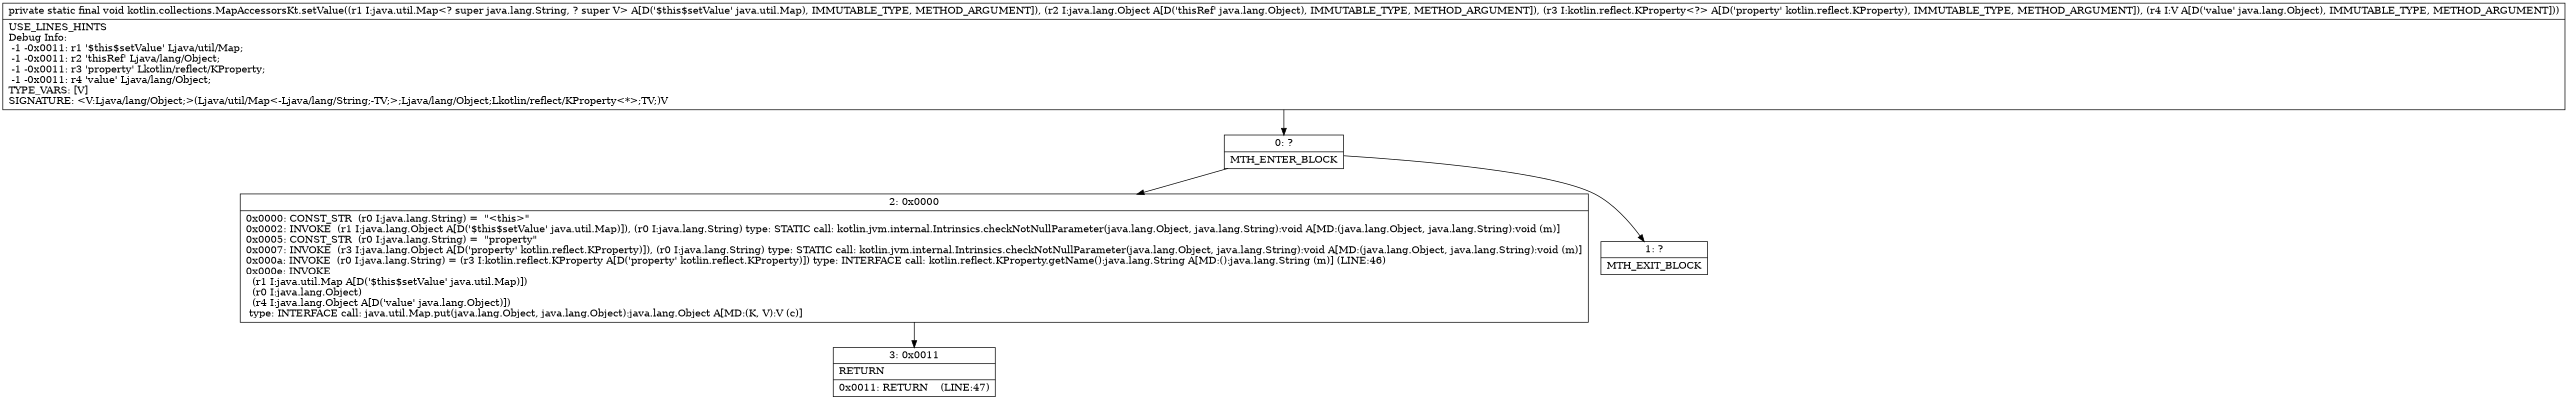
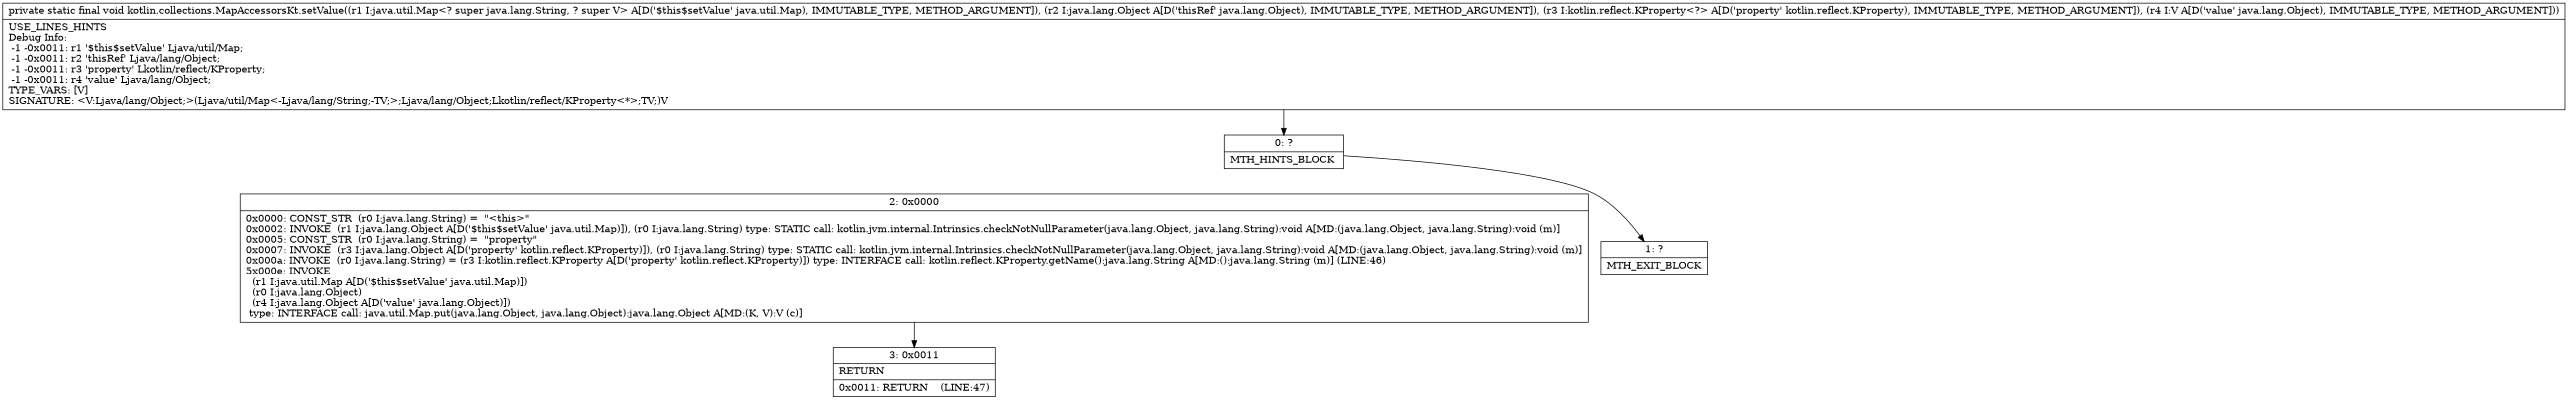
(1284, 160) -> (1282, 160)
(1186, 180) -> none
(291, 271) -> (291, 271)
